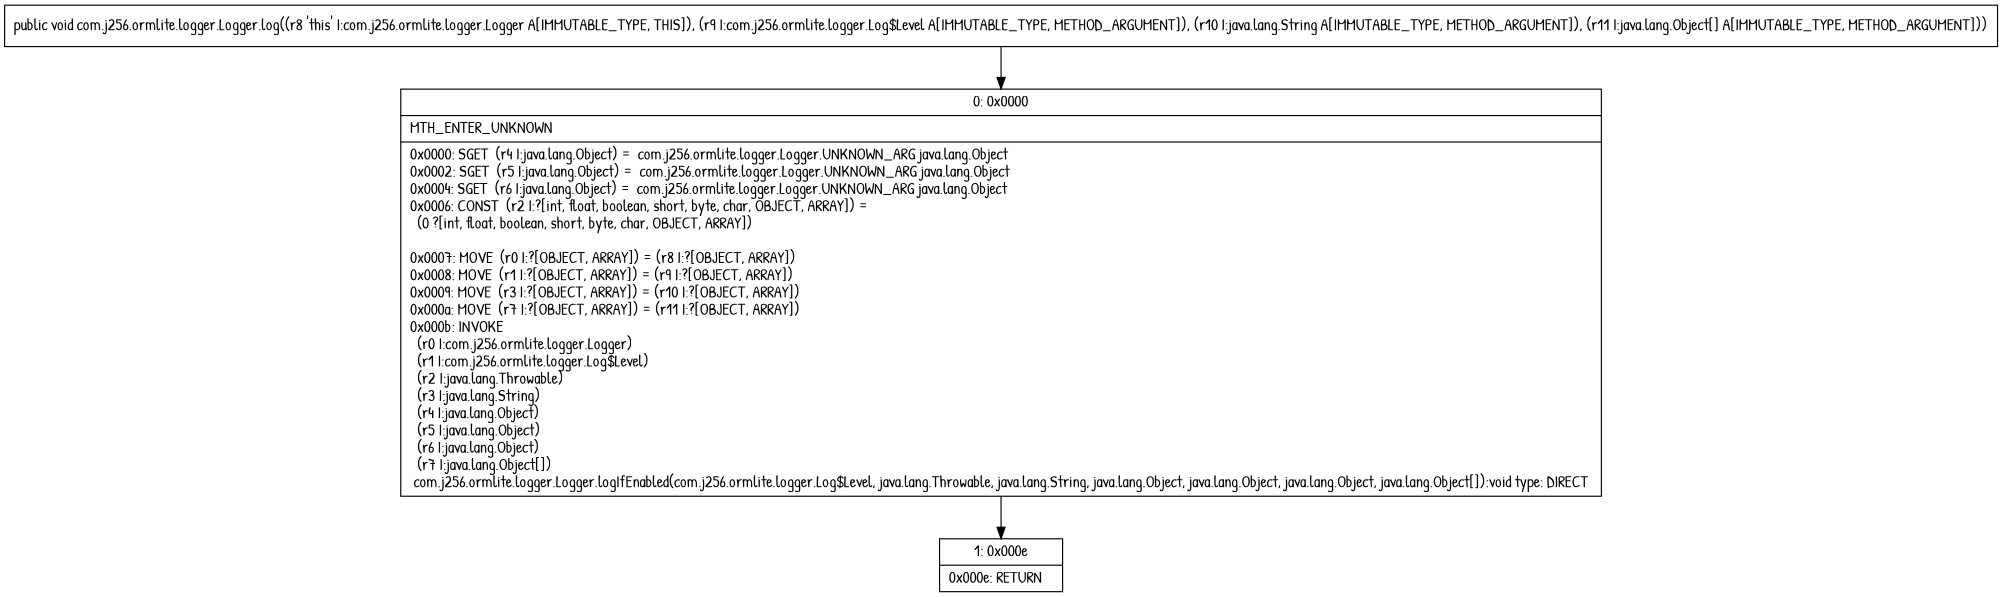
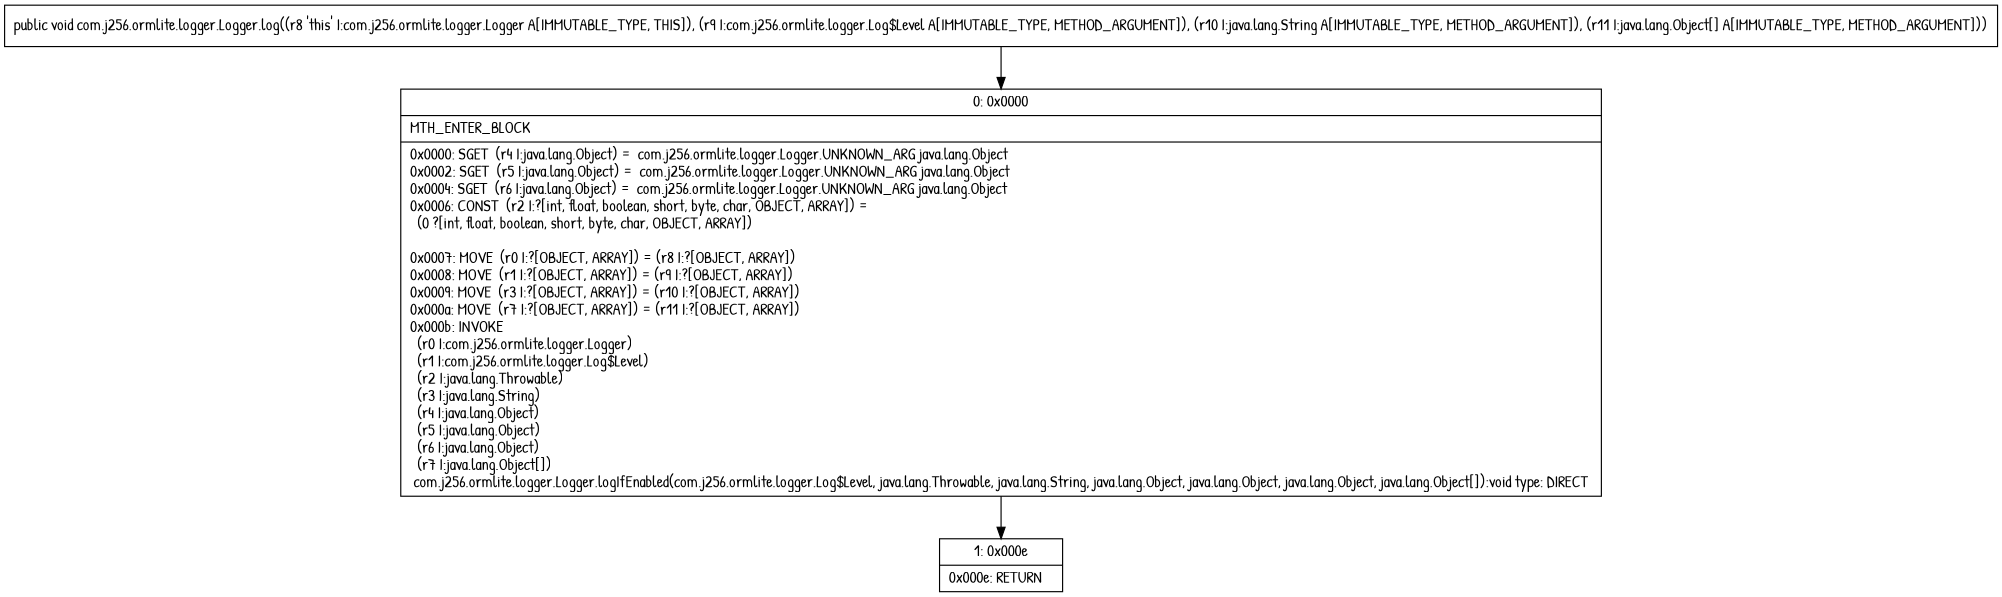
(481, 128) -> (471, 128)
